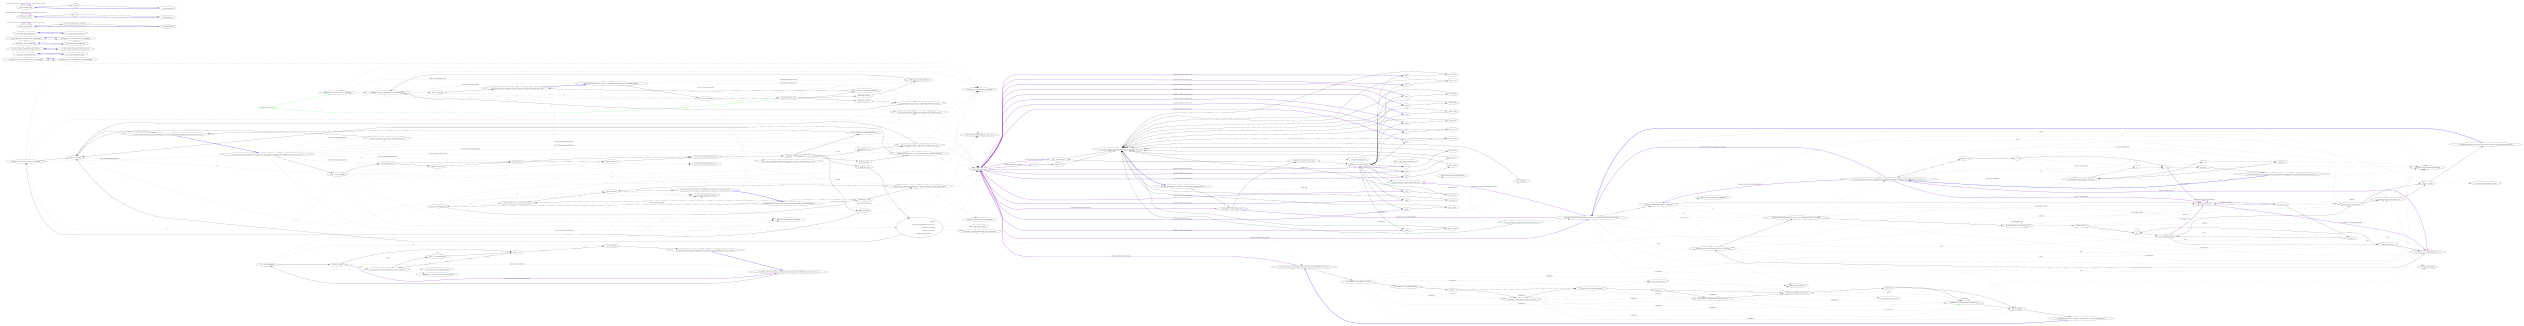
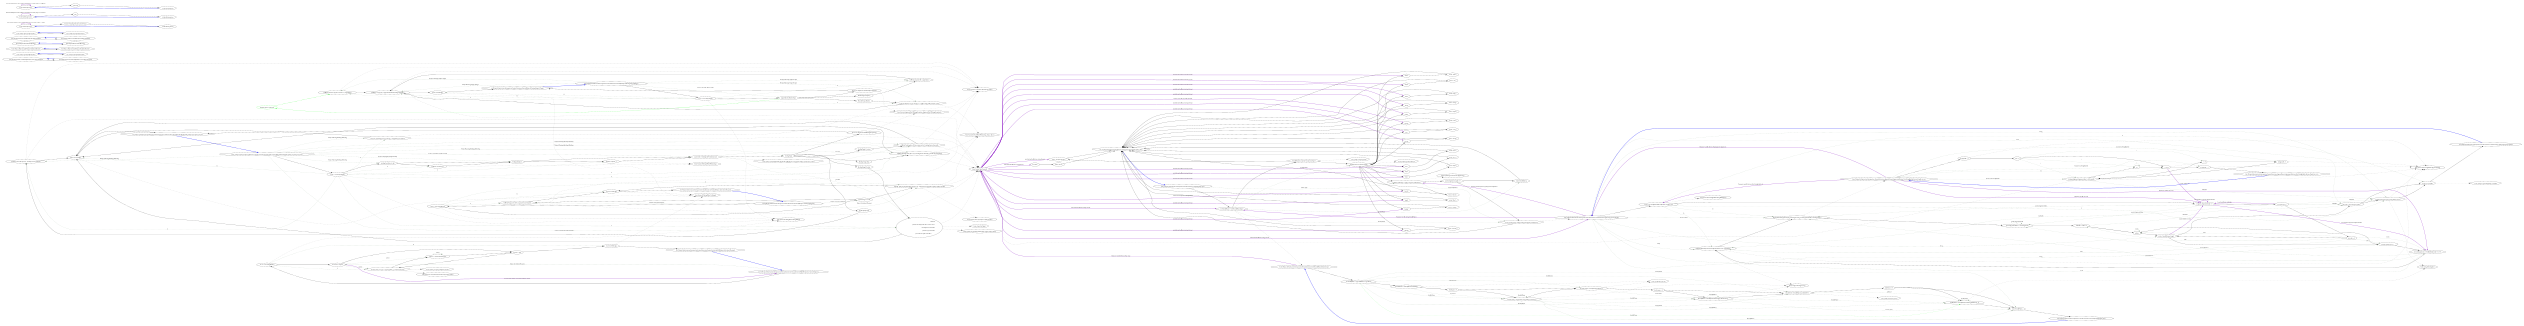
none -> (1453, 181)
(2243, 224) -> (2230, 192)
